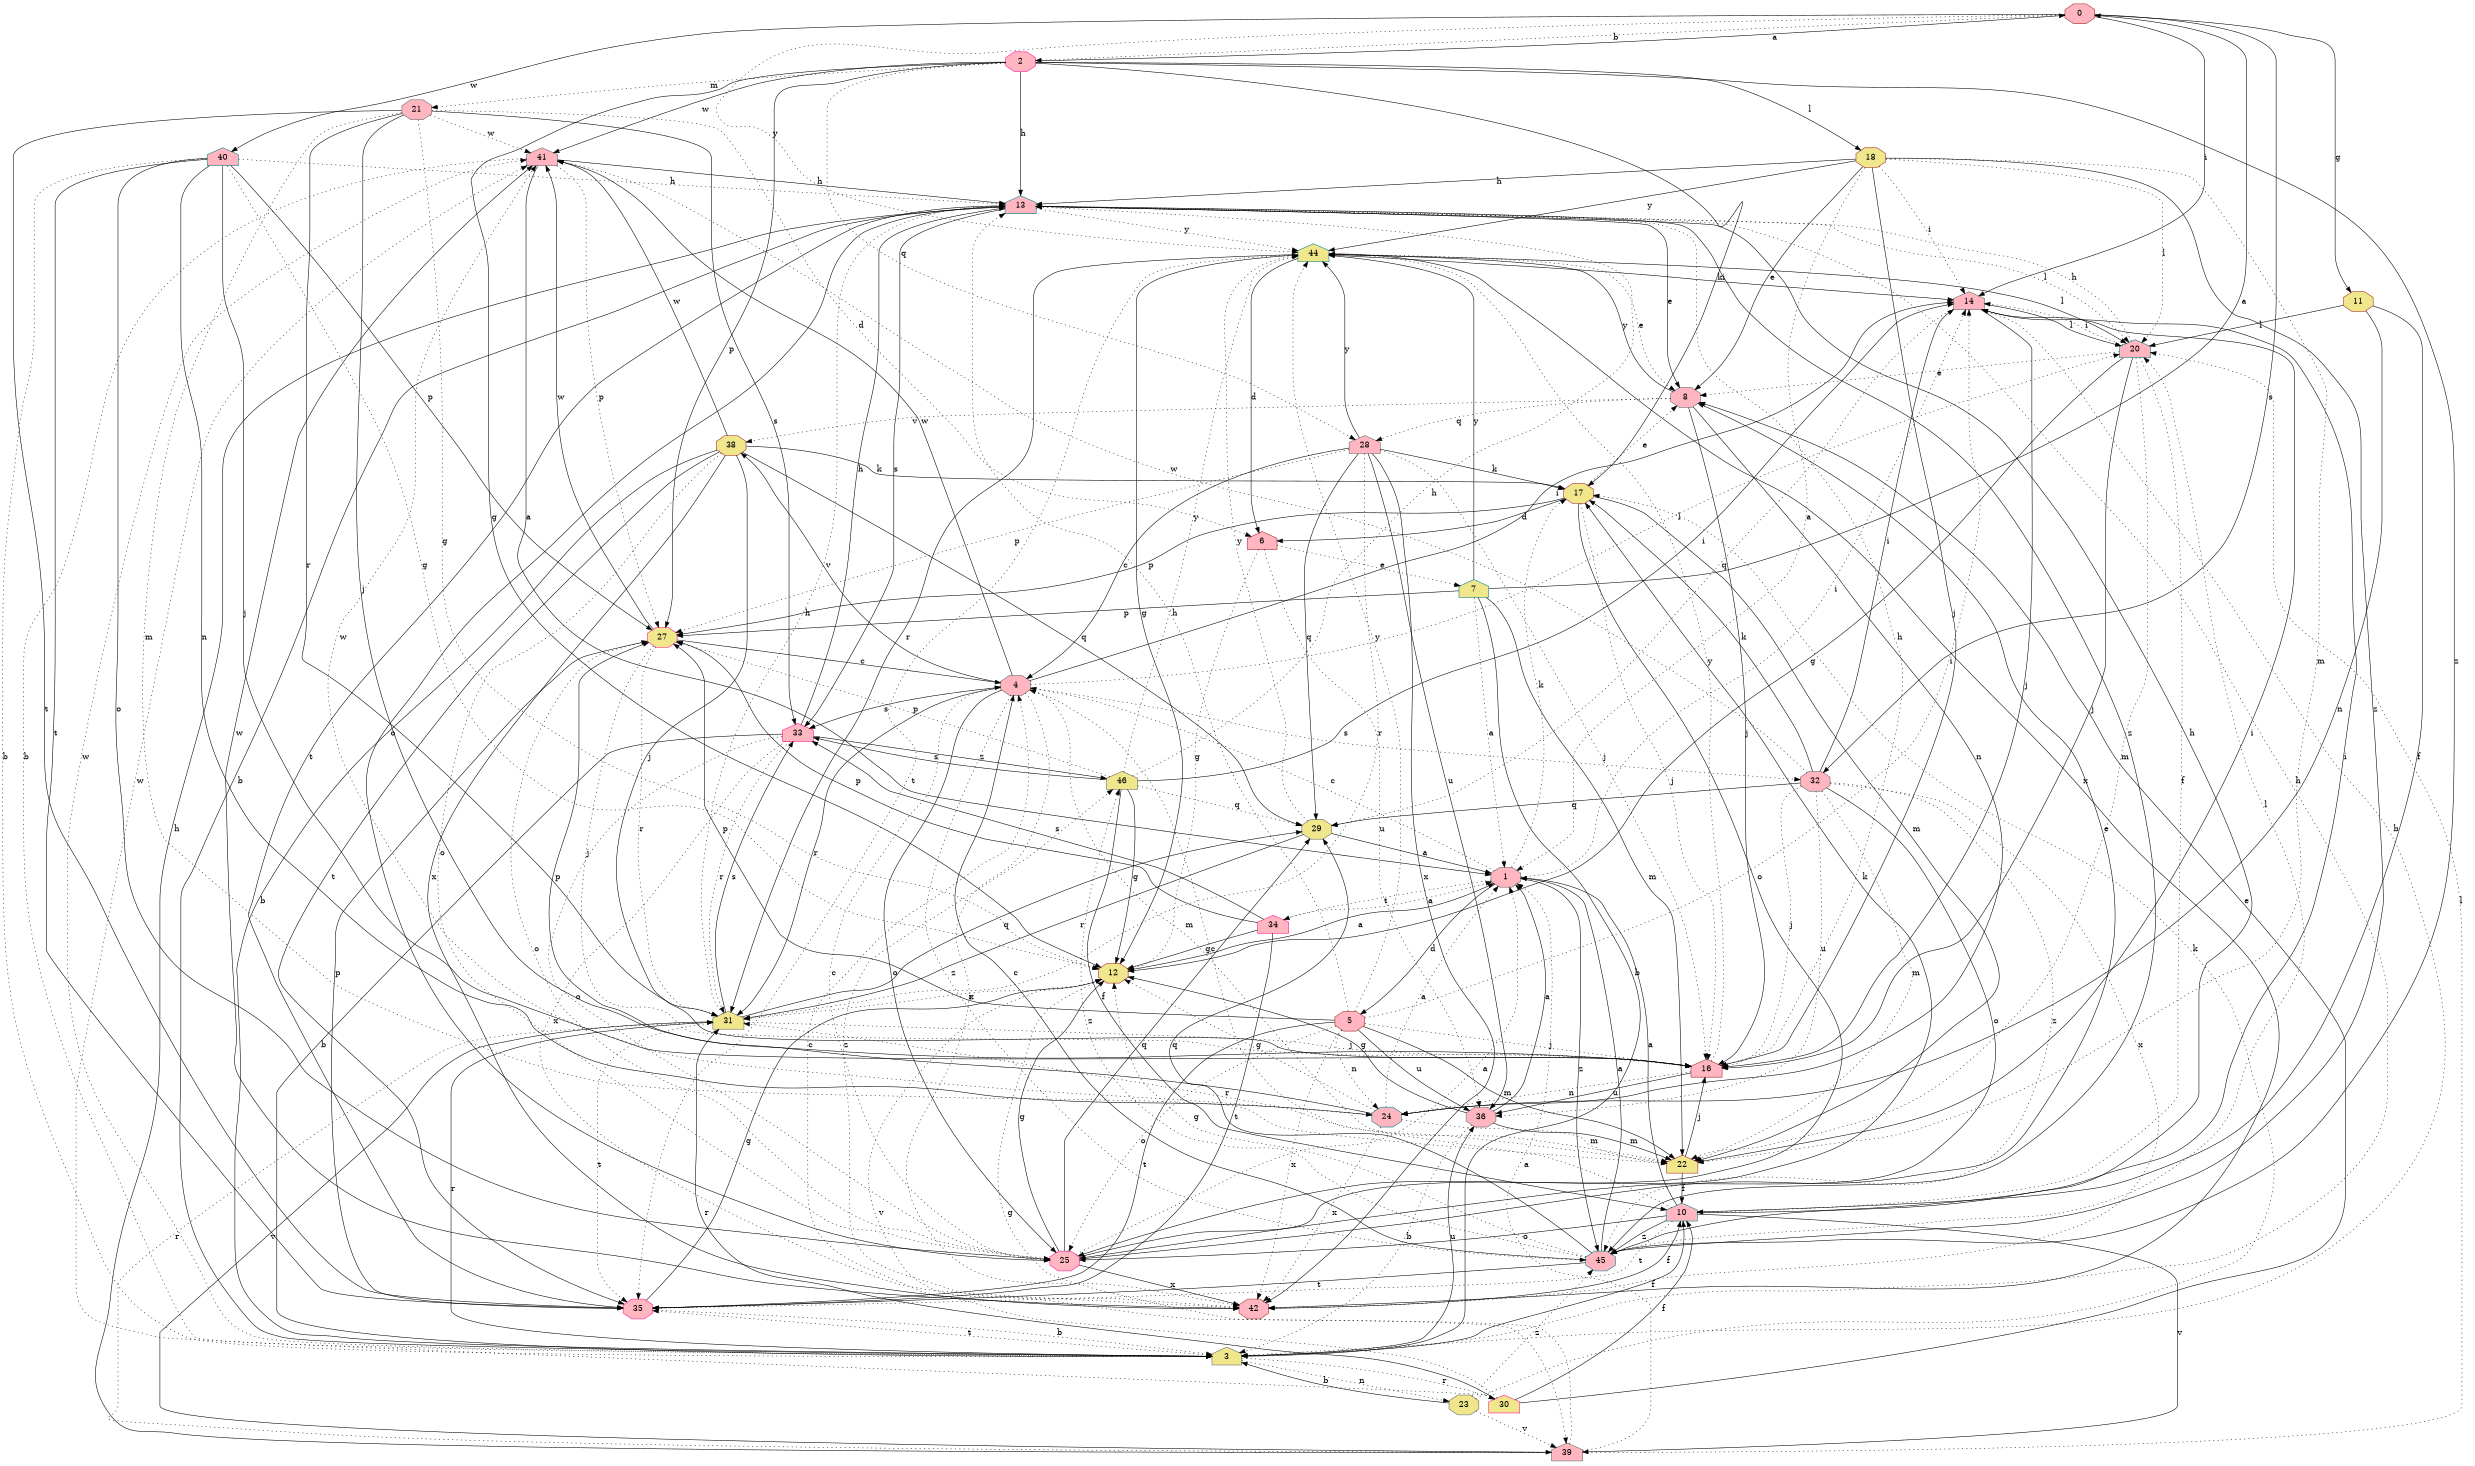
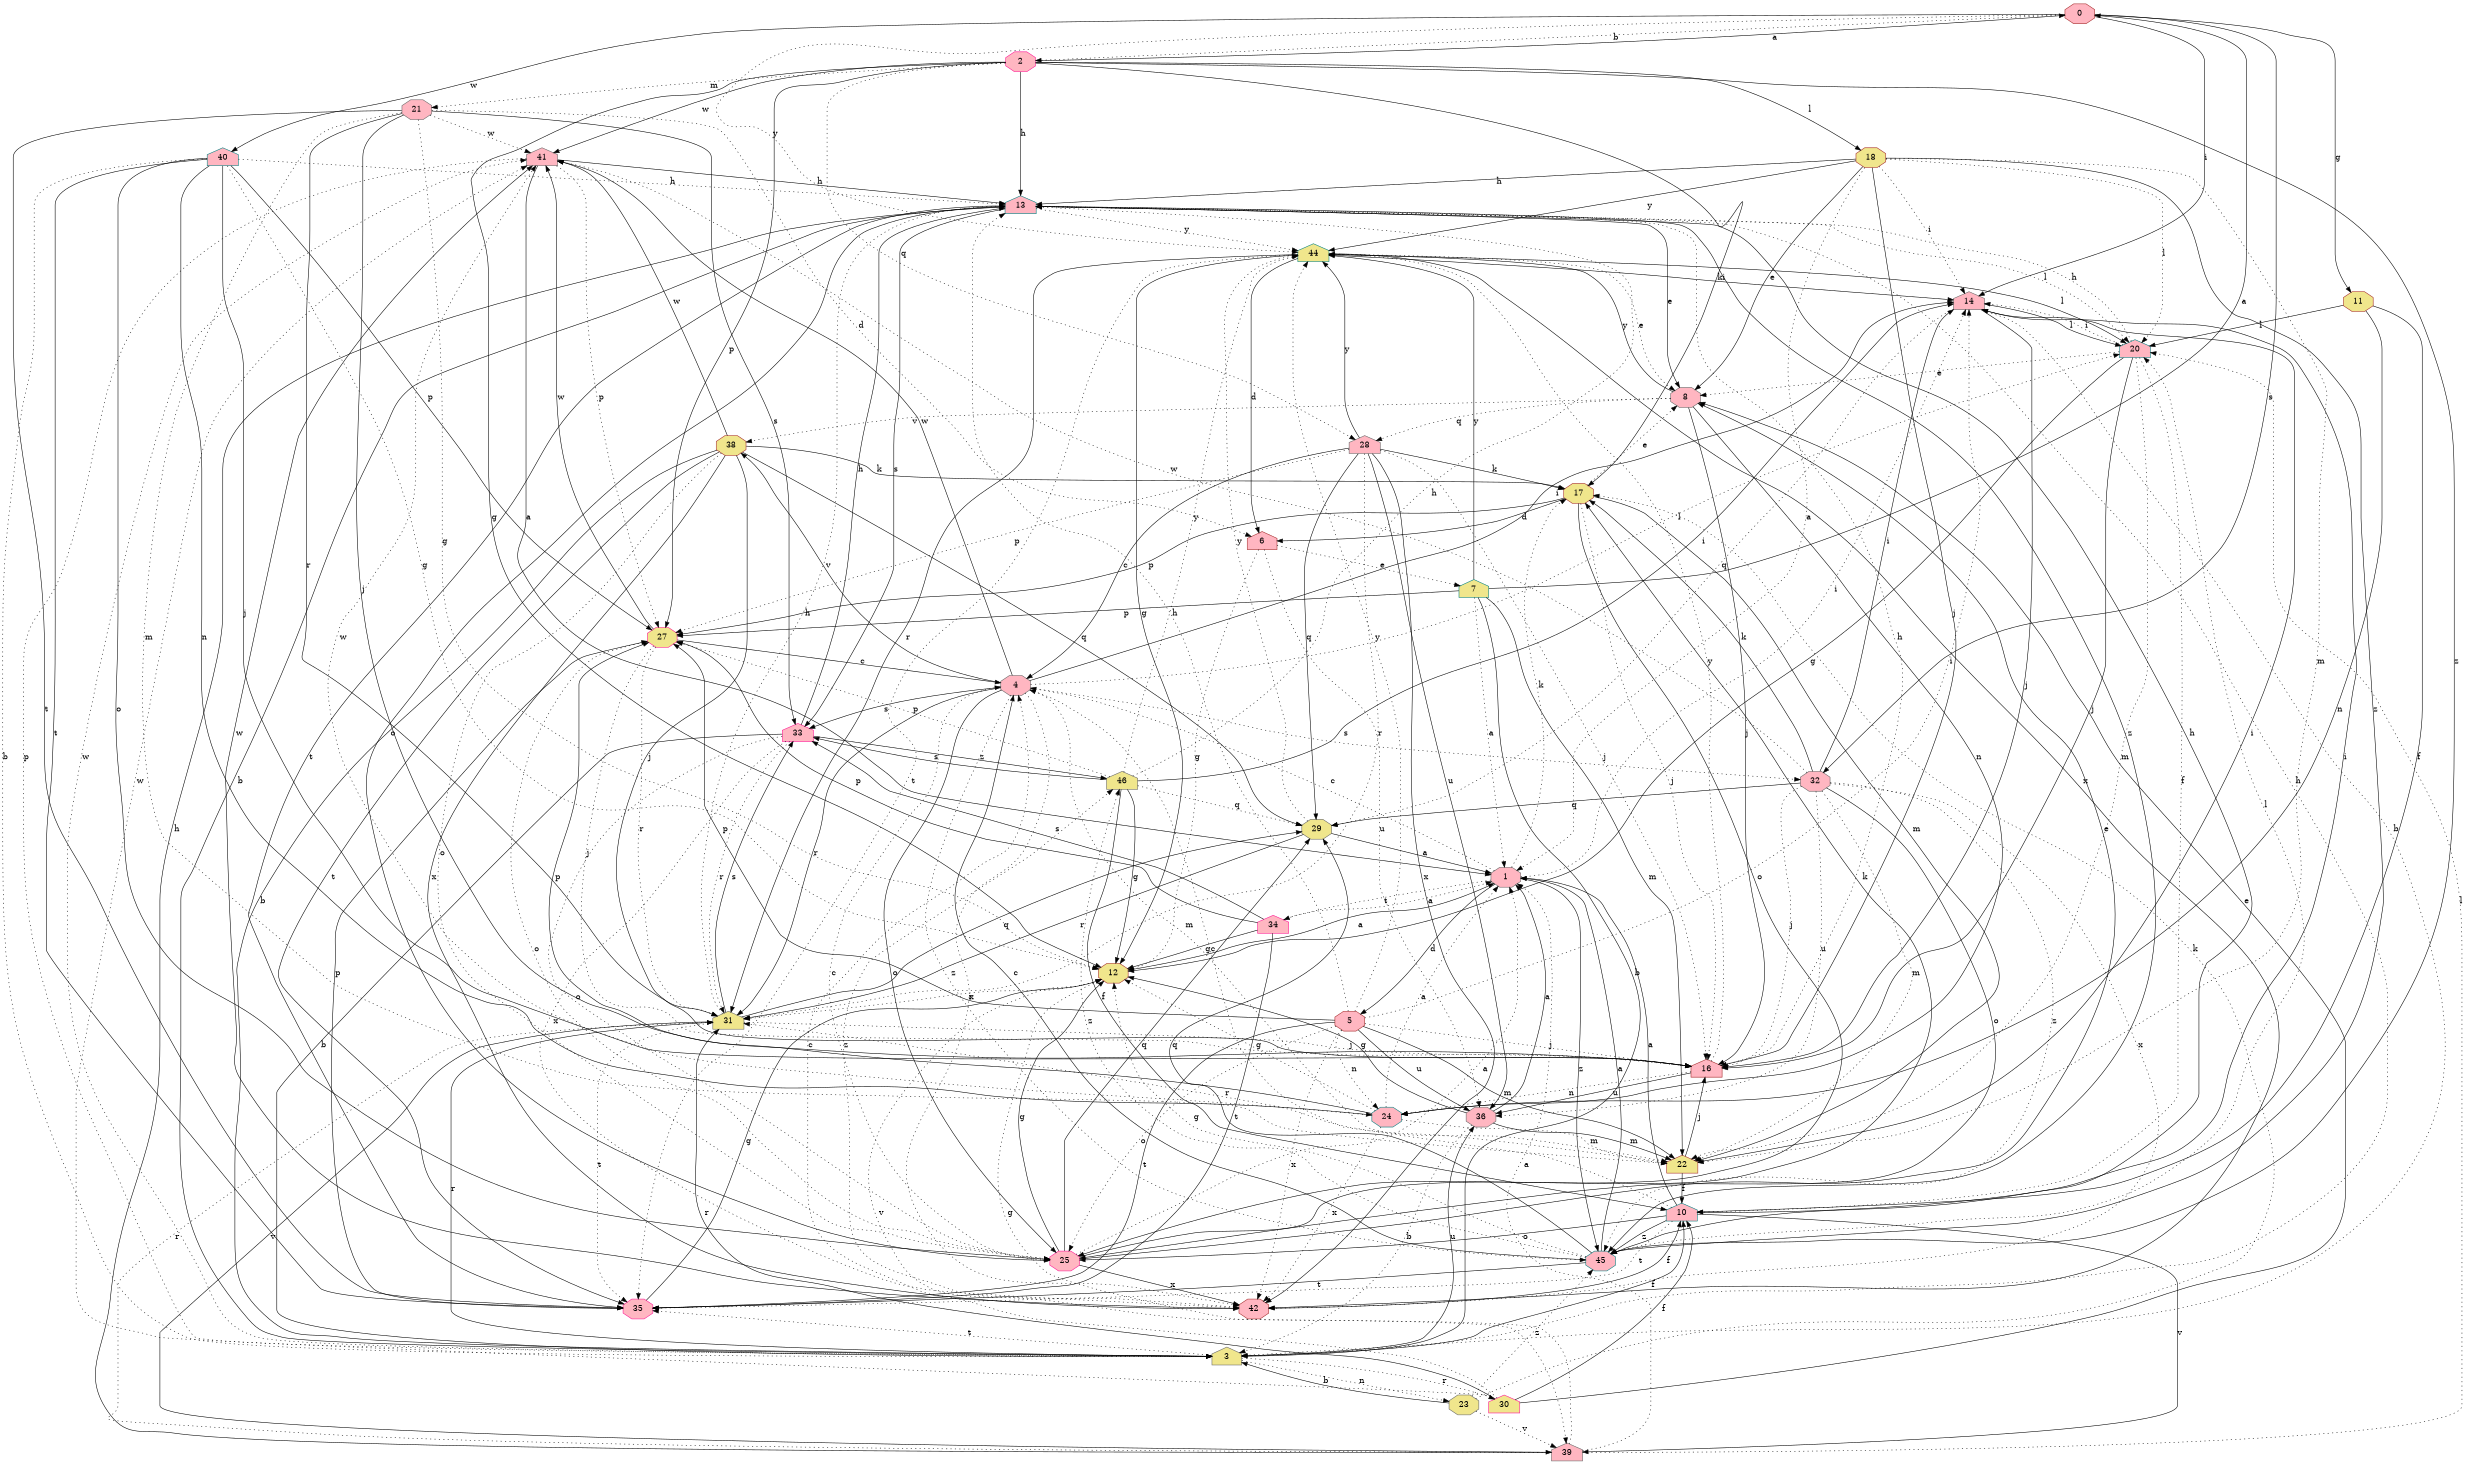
(26, 757) -> (26, 757)
(930, 1325) -> none
